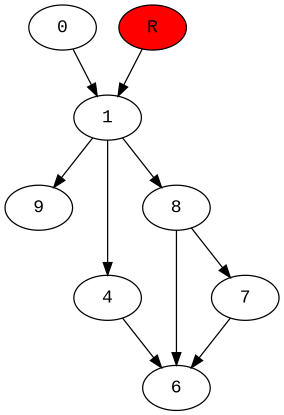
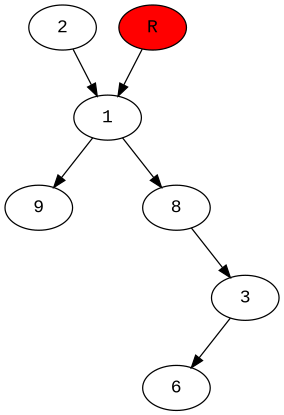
(63, 28) -> (63, 28)
(176, 291) -> none
(108, 298) -> none
(245, 298) -> (245, 298)
